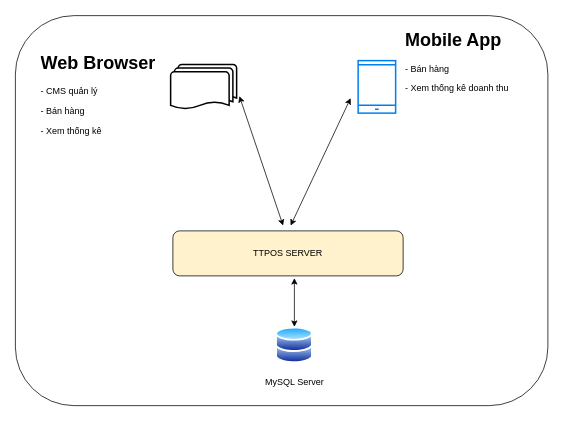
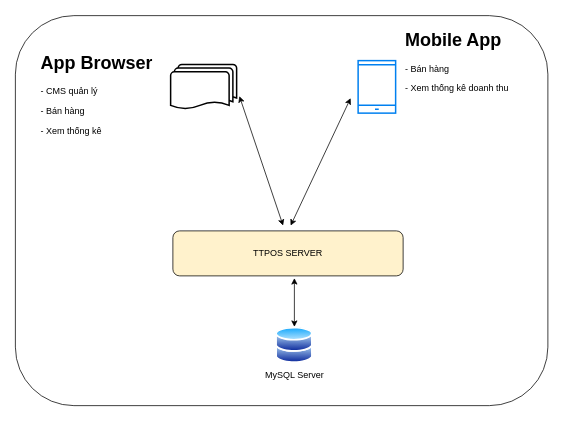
(73, 91) -> (73, 91)
(294, 382) -> (294, 375)
